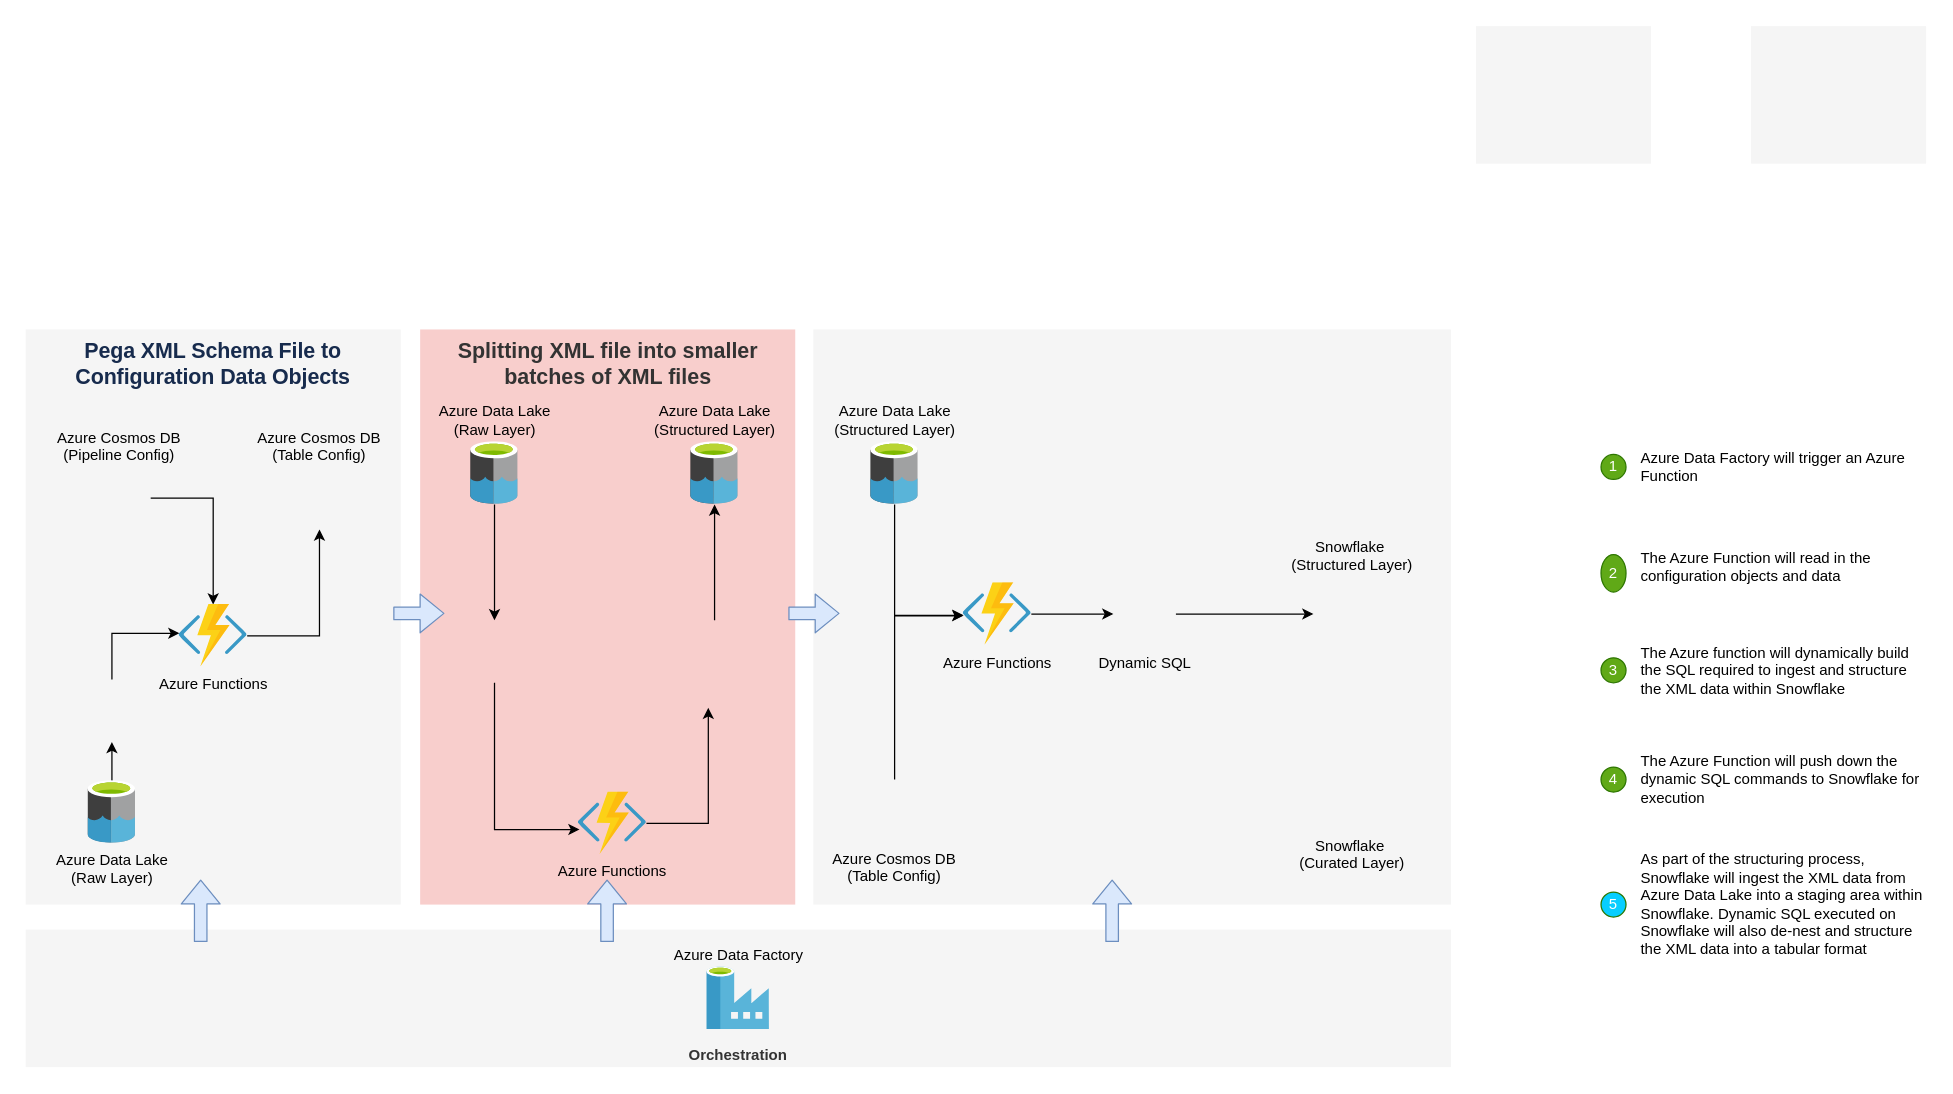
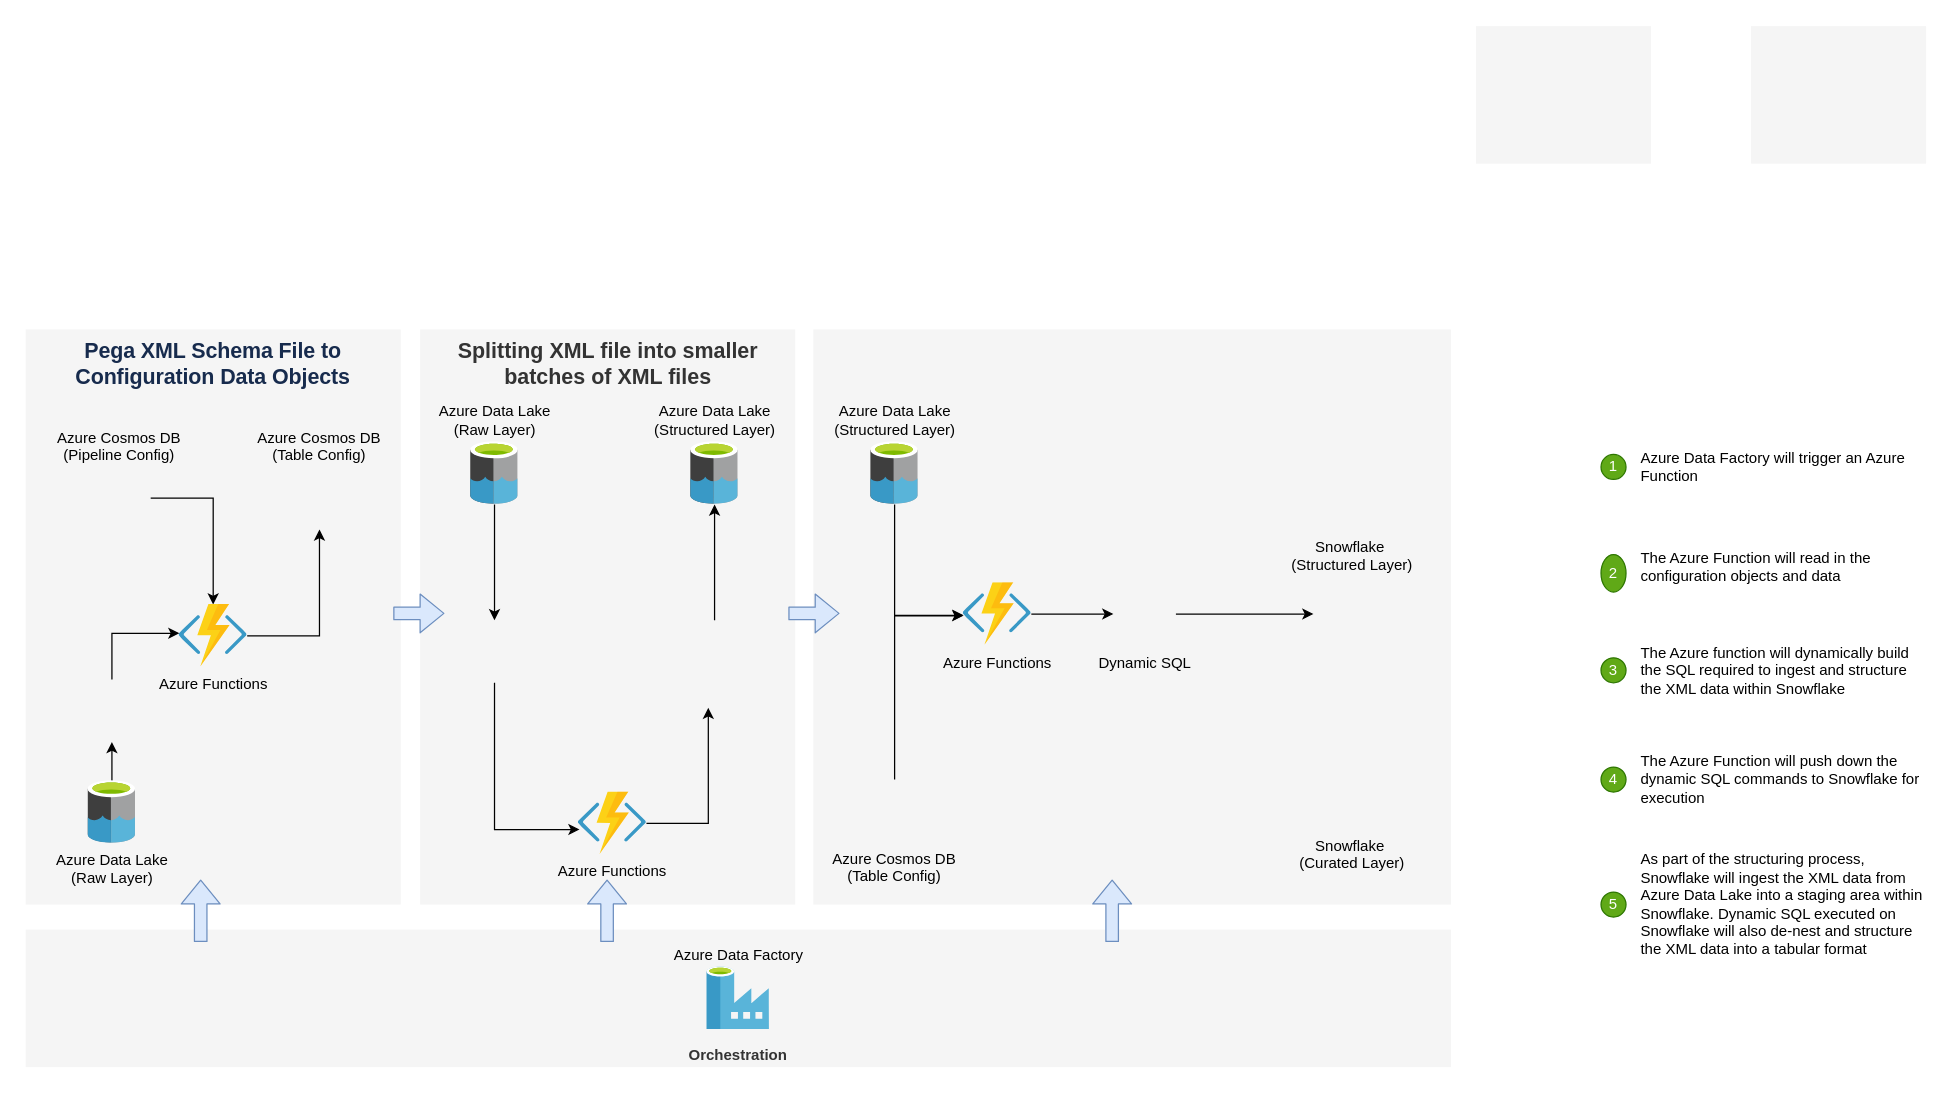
(608, 617) -> (608, 617)
(1613, 904) -> (1613, 904)
